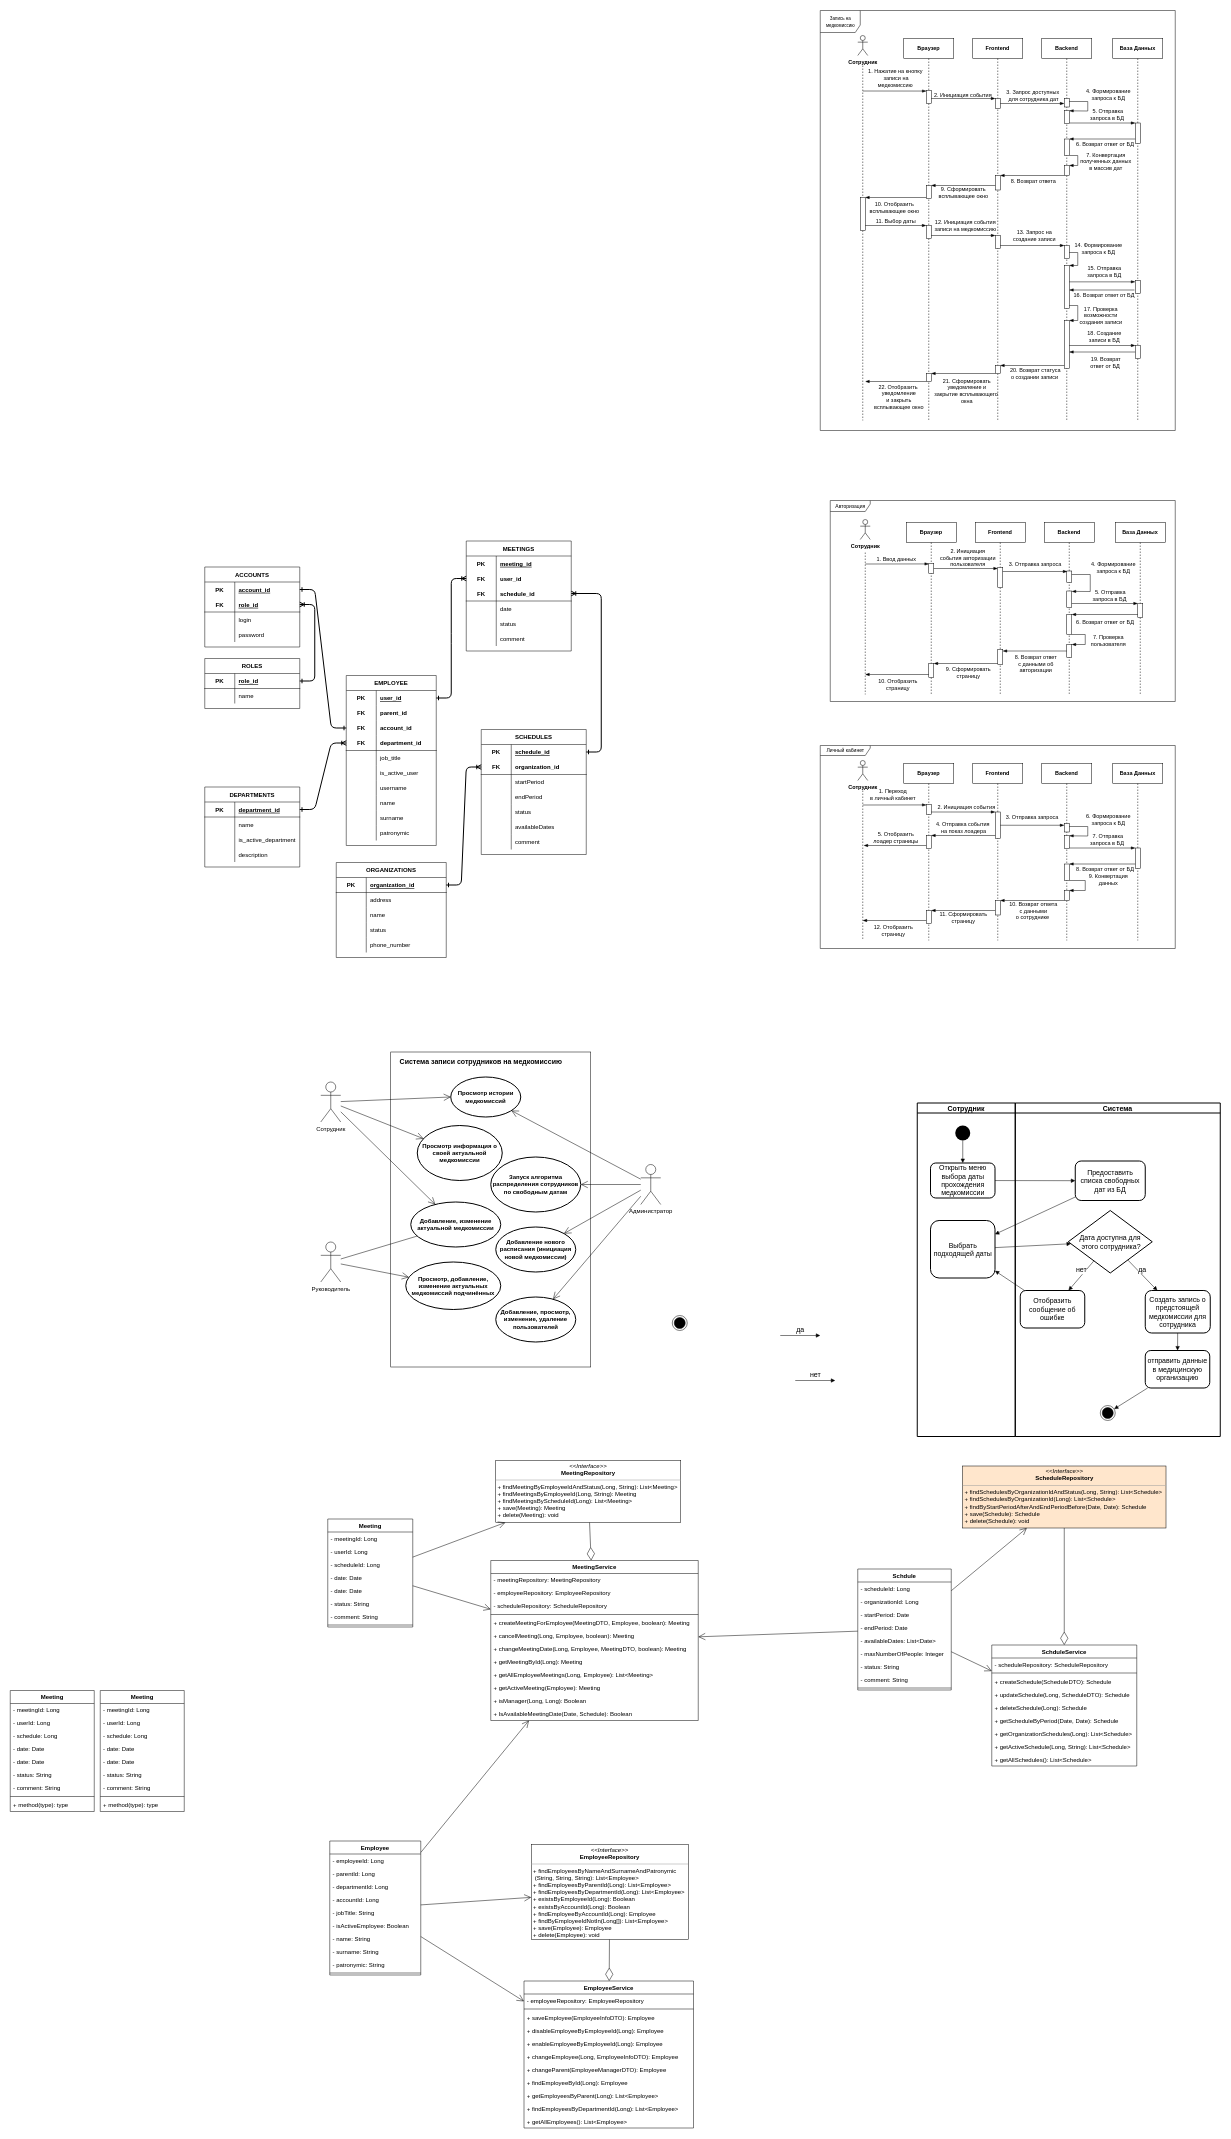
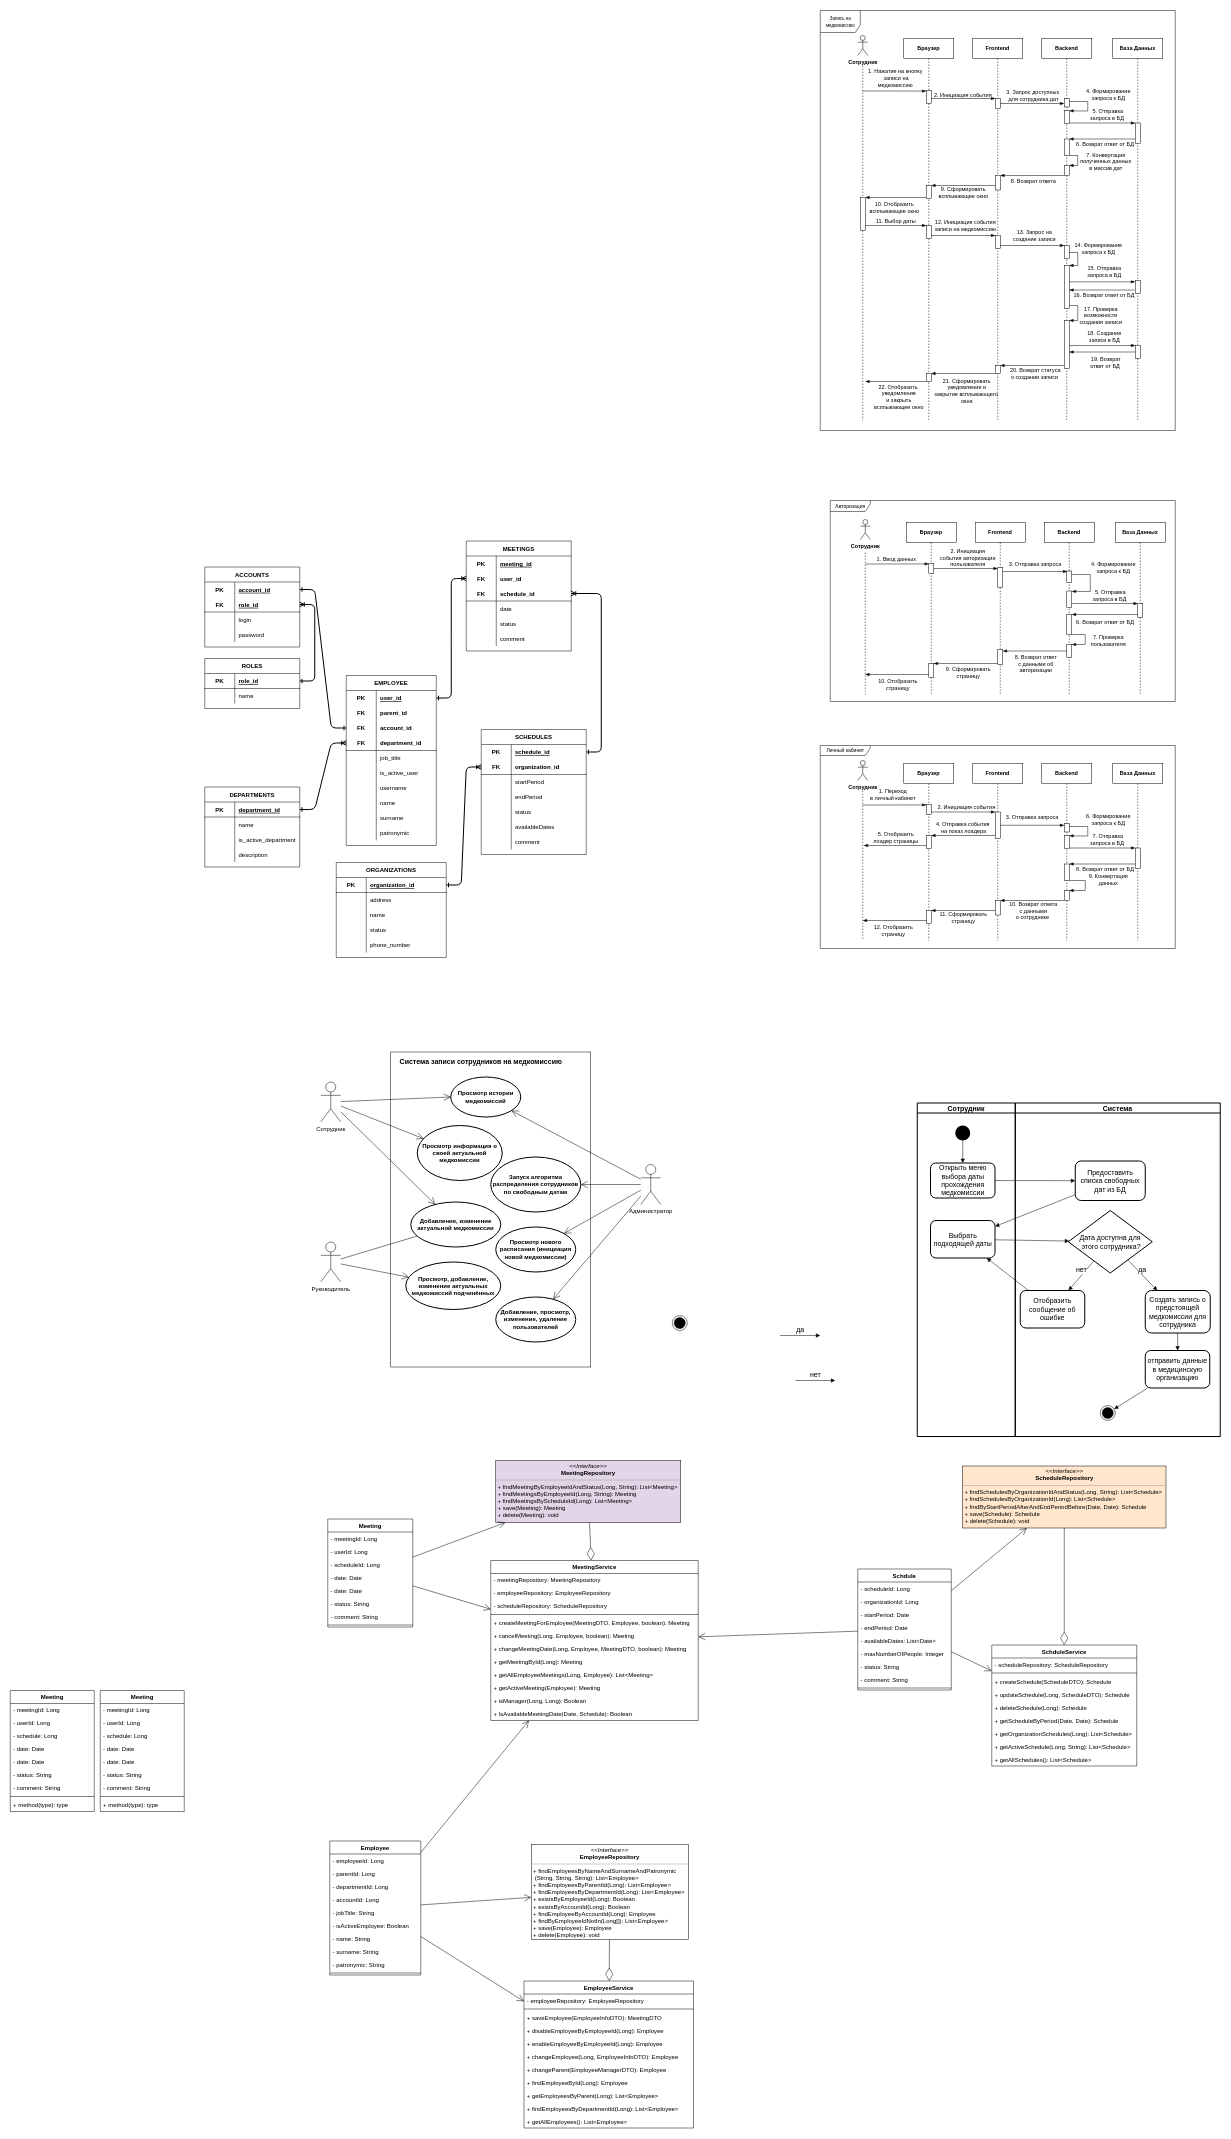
(536, 1249) -> (536, 1249)
(963, 1249) -> (963, 1239)
(588, 1491) -> (588, 1491)
(591, 2018) -> (594, 2018)
